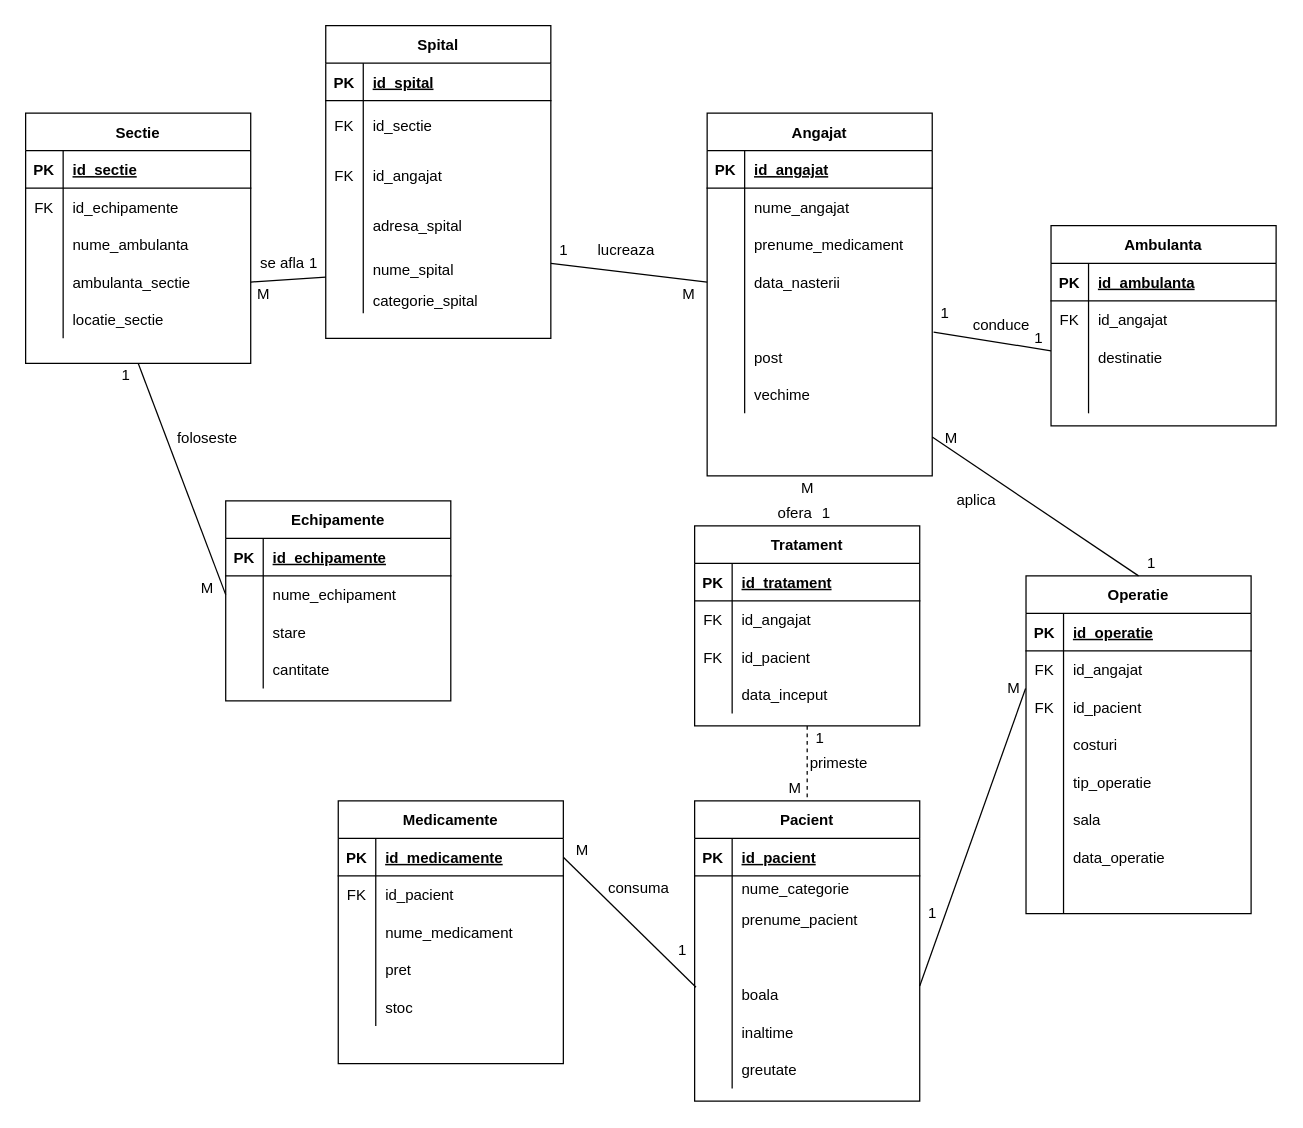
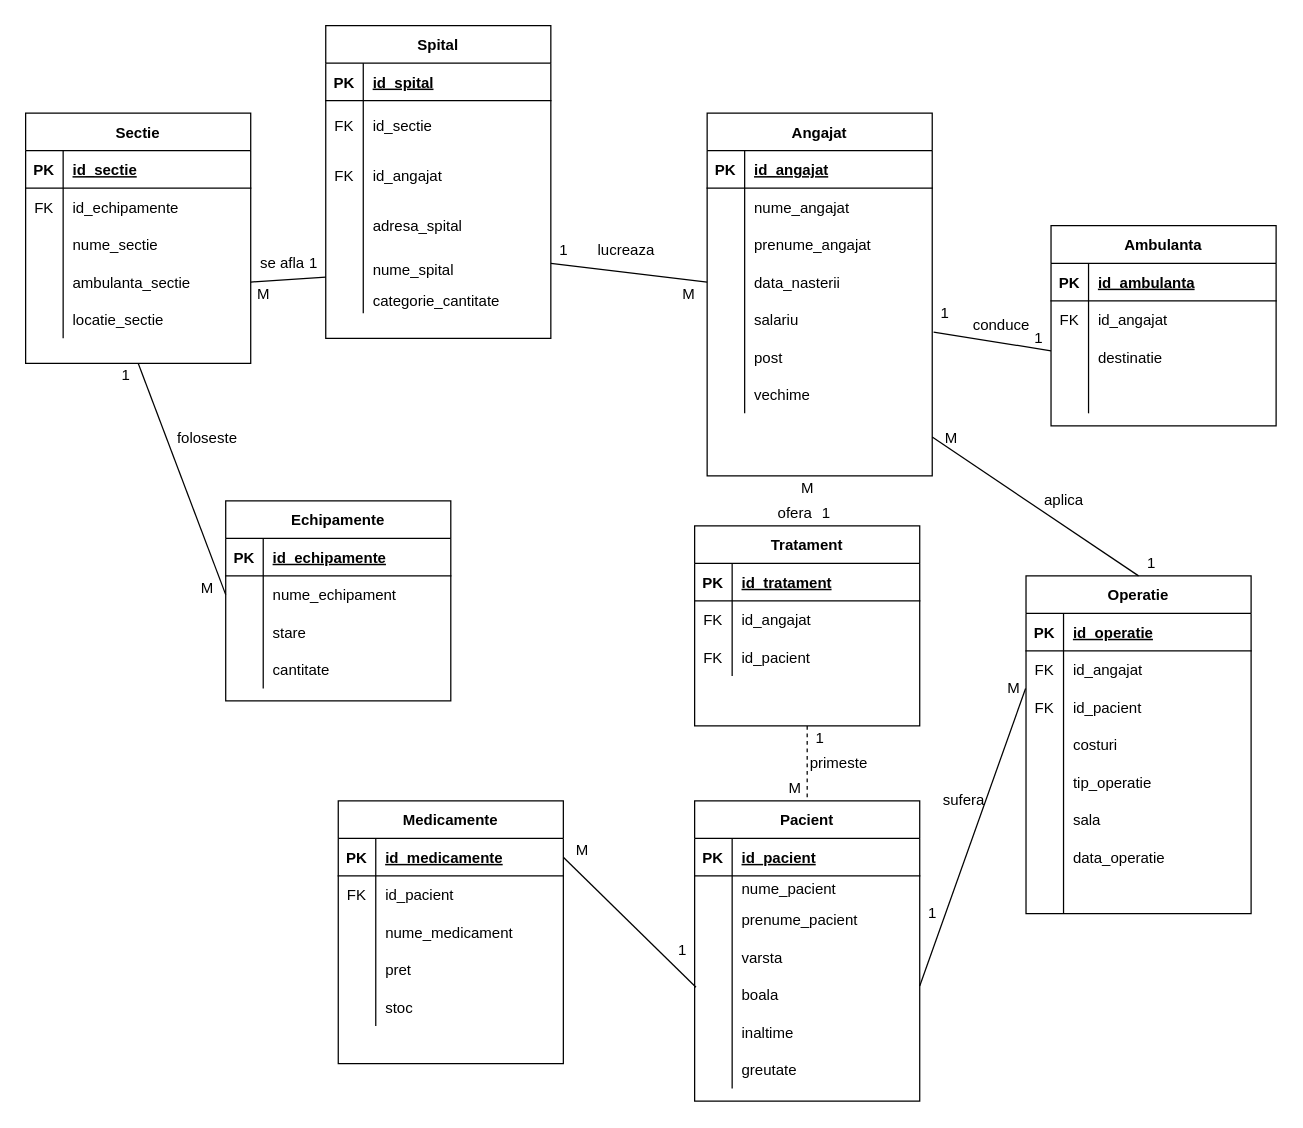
(129, 245) -> (117, 245)
(827, 245) -> (817, 245)
(434, 301) -> (448, 301)
none -> (838, 319)
(976, 501) -> (1063, 501)
(826, 694) -> none
none -> (963, 801)
(638, 888) -> none
(798, 889) -> (790, 889)
none -> (826, 957)
